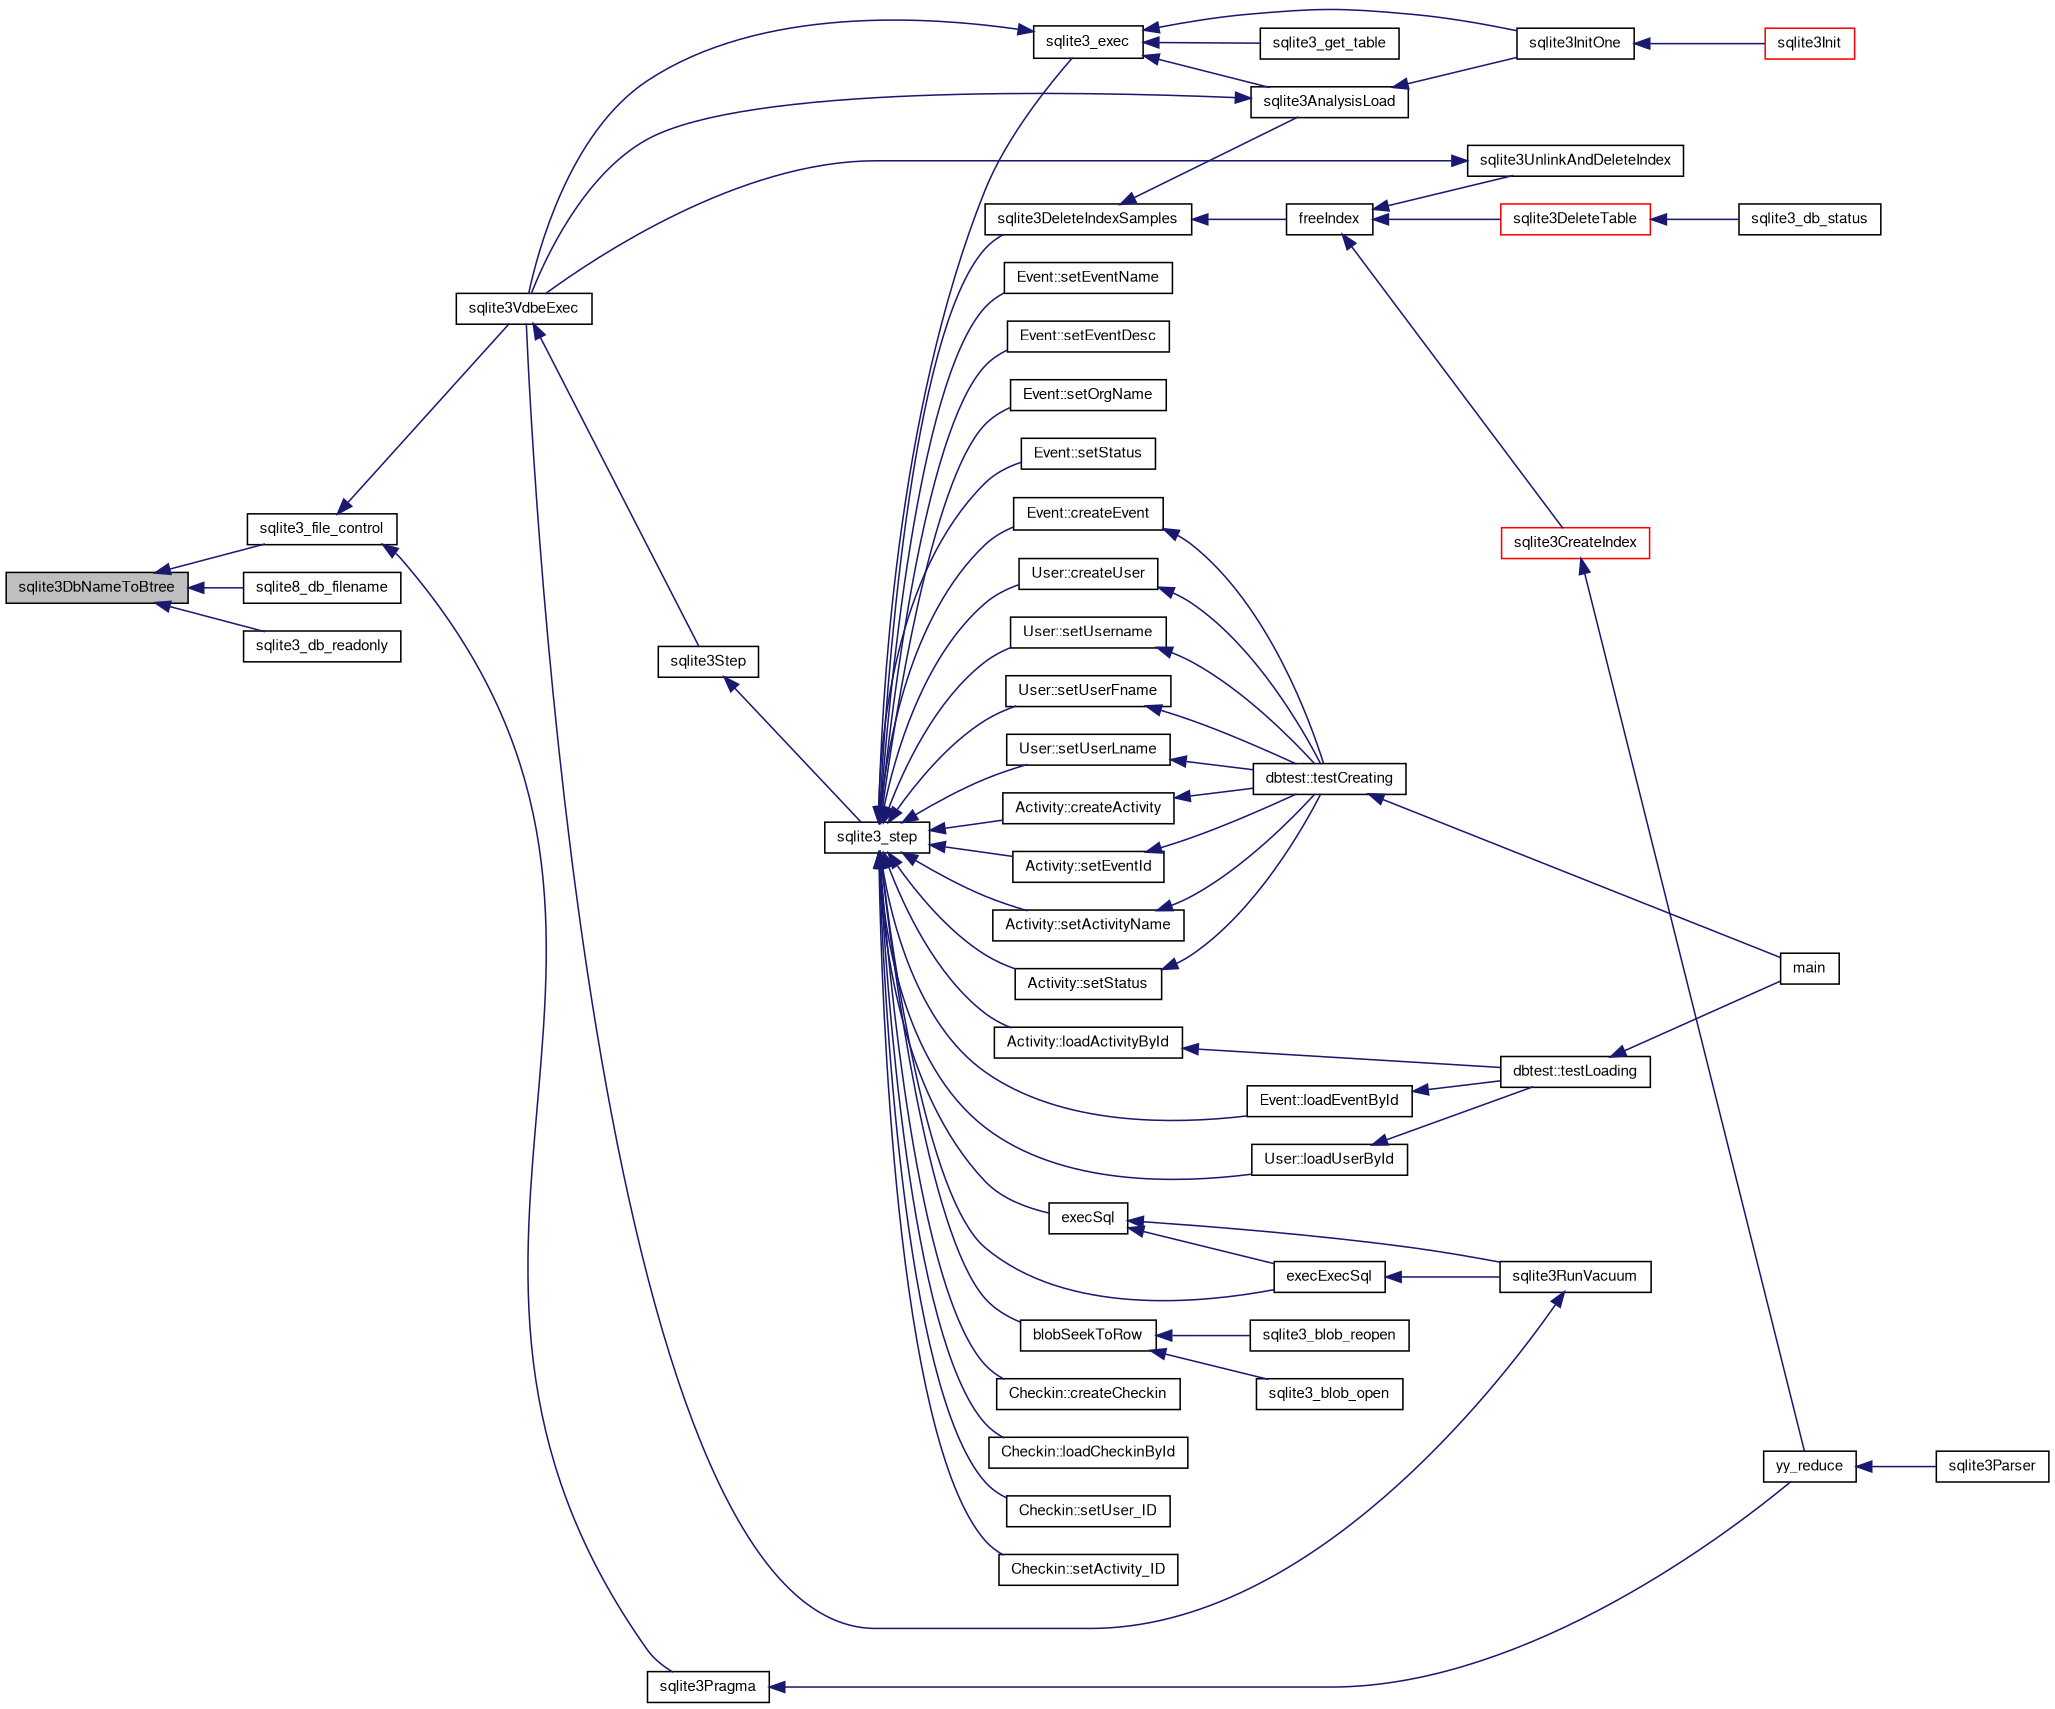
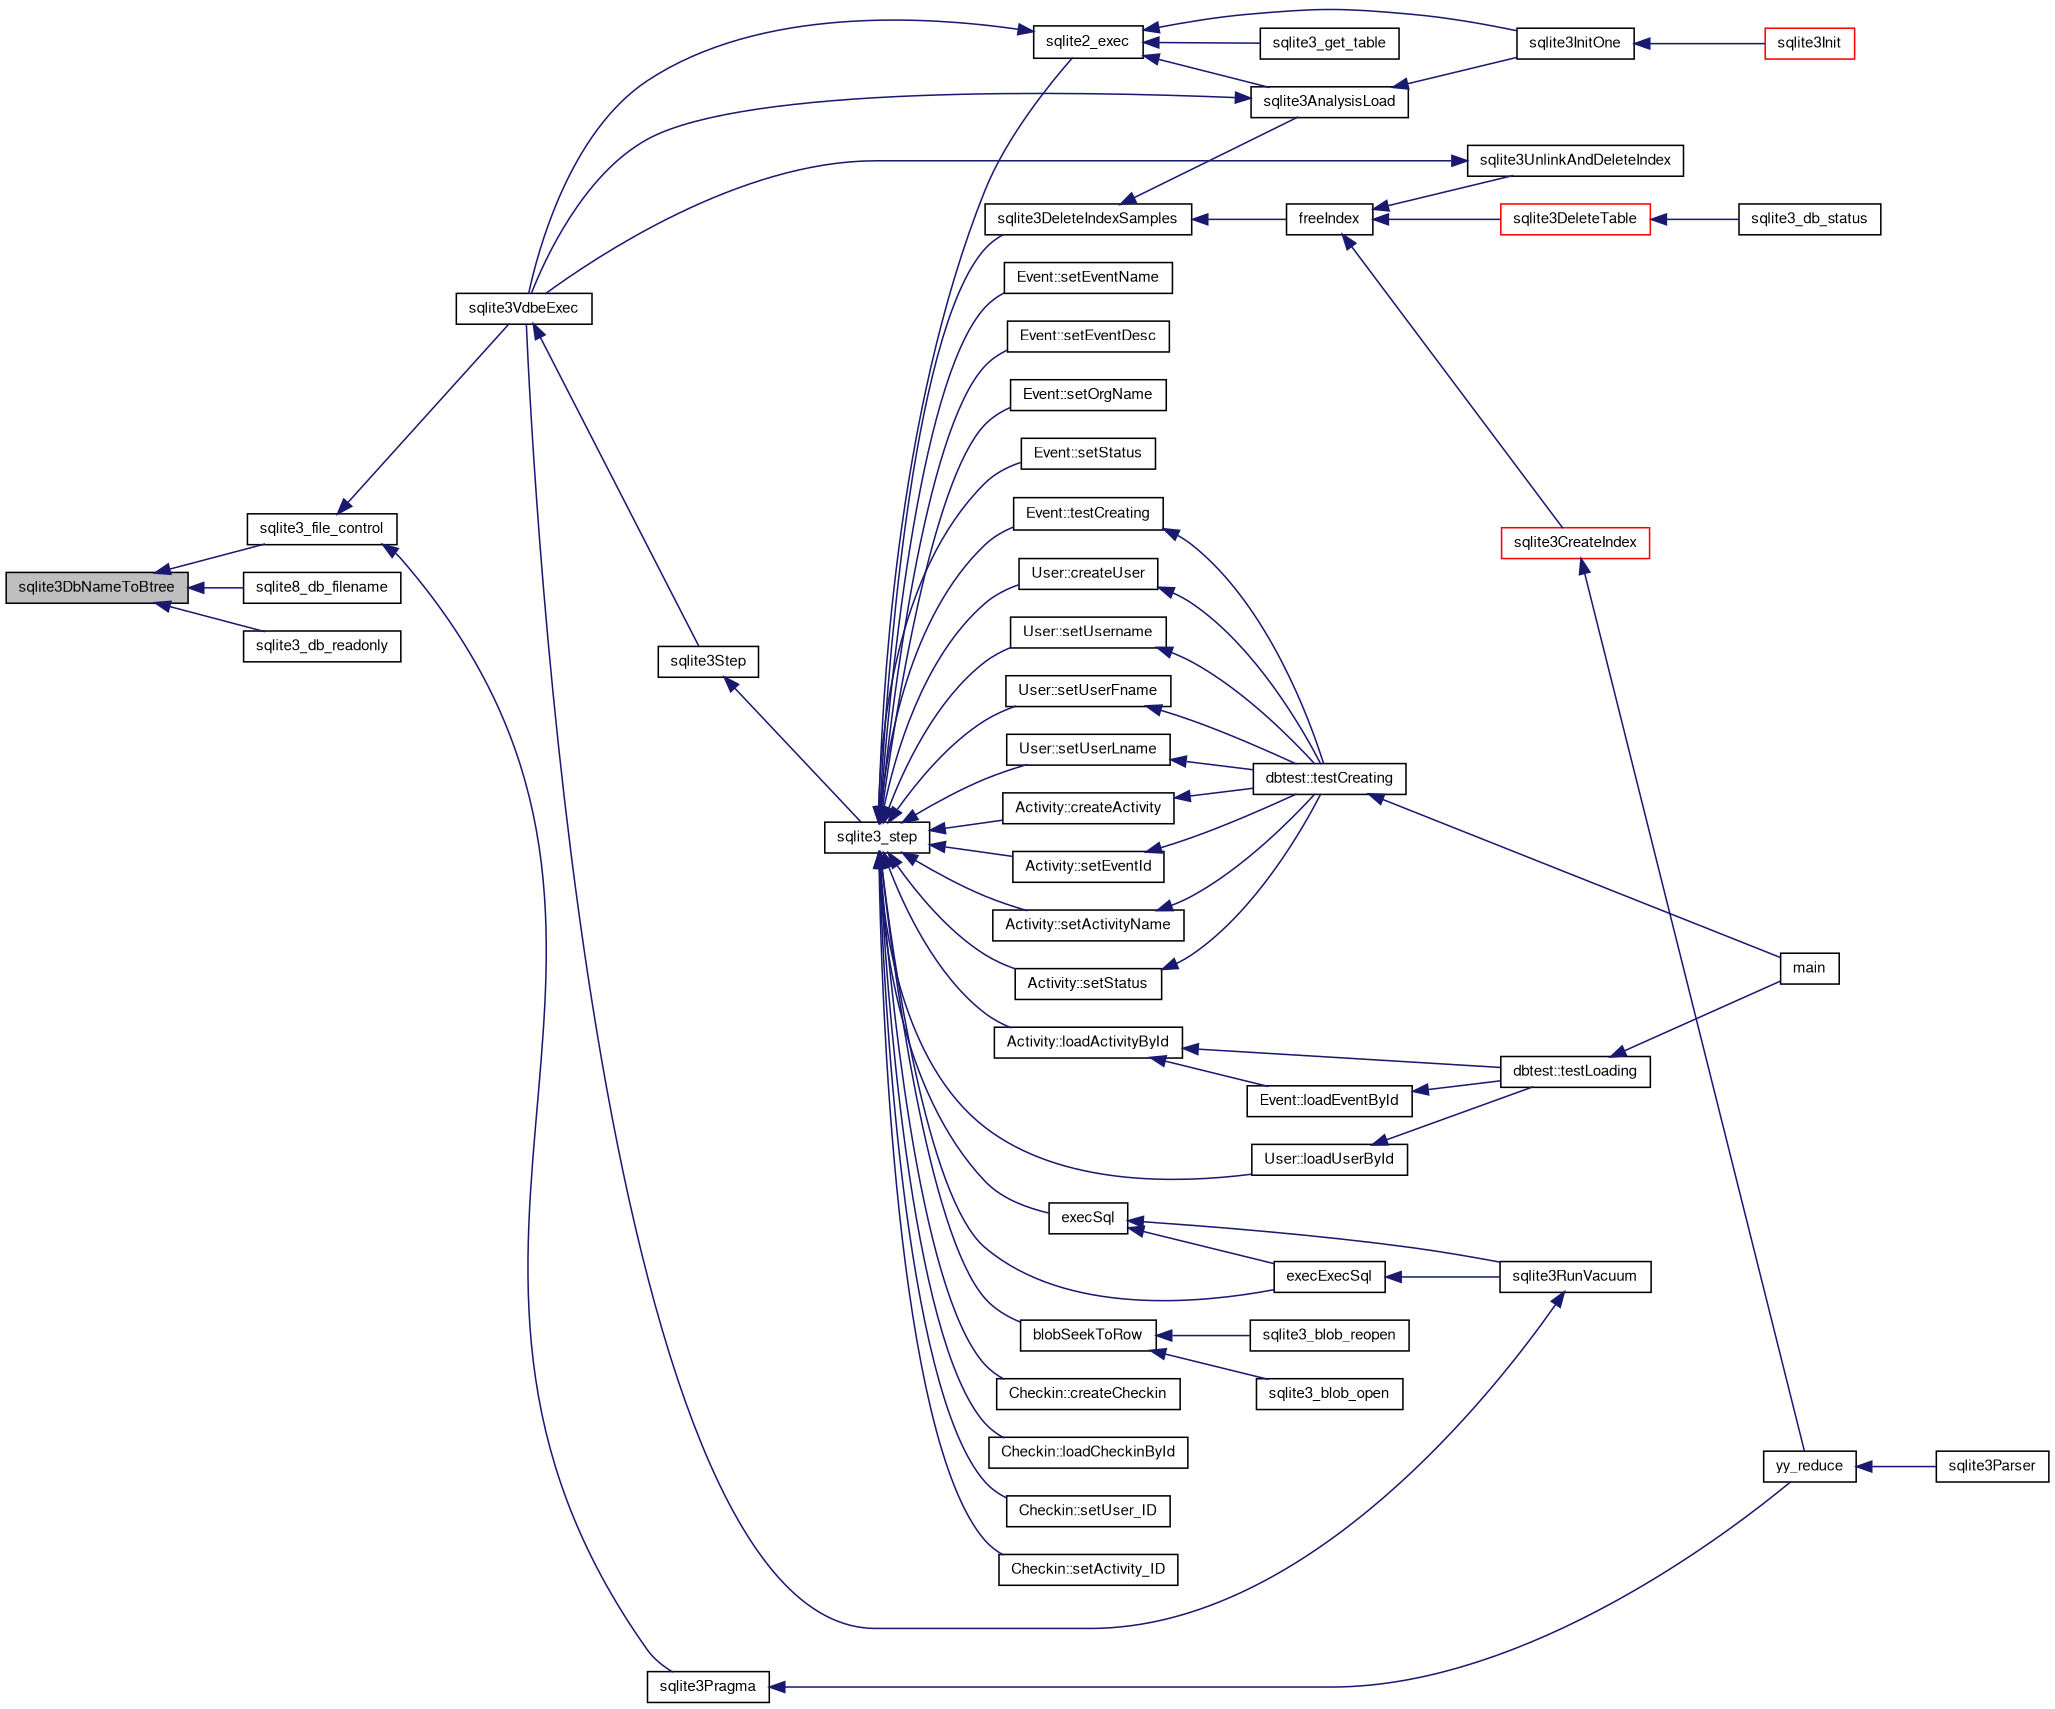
(1088, 42) -> (1088, 42)
(1088, 514) -> (1088, 514)
(1001, 1081) -> (1217, 1074)
